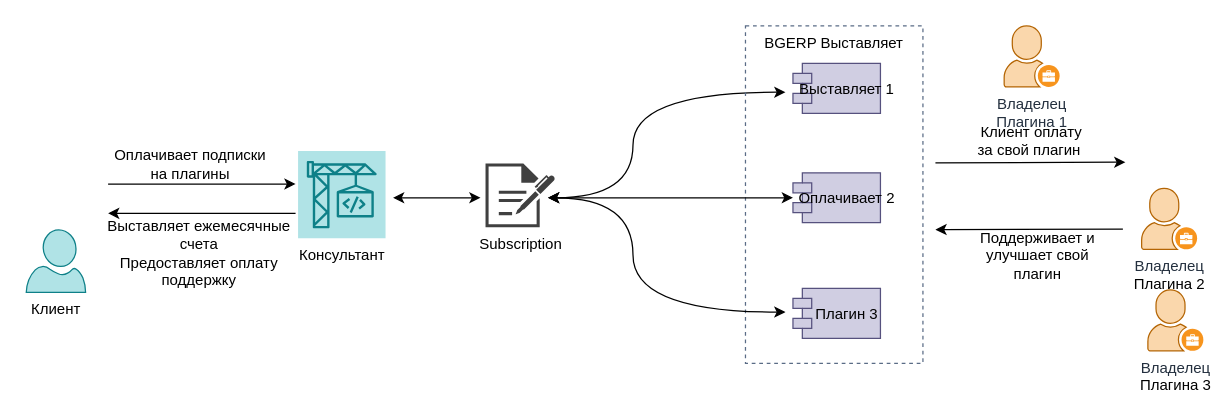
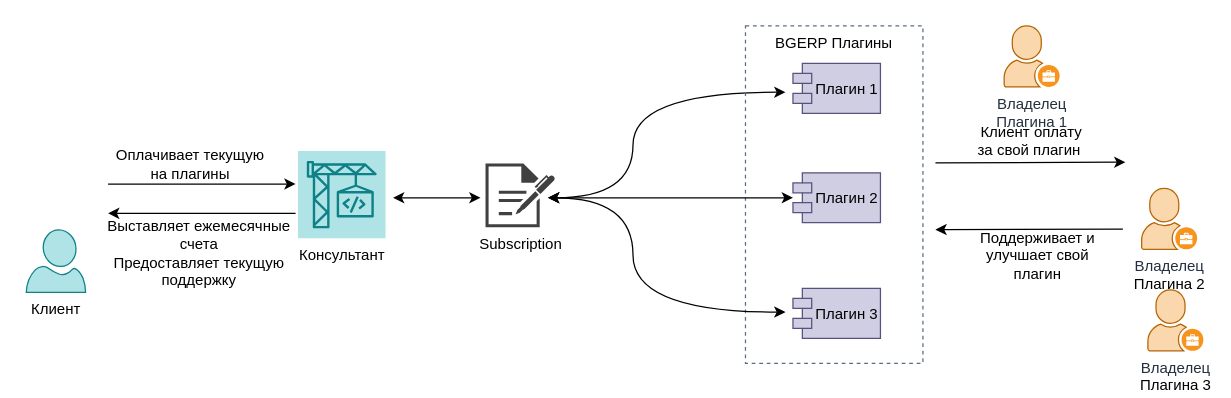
(834, 43) -> (834, 43)
(849, 89) -> (849, 89)
(191, 164) -> (191, 164)
(849, 198) -> (849, 198)
(199, 253) -> (199, 253)
